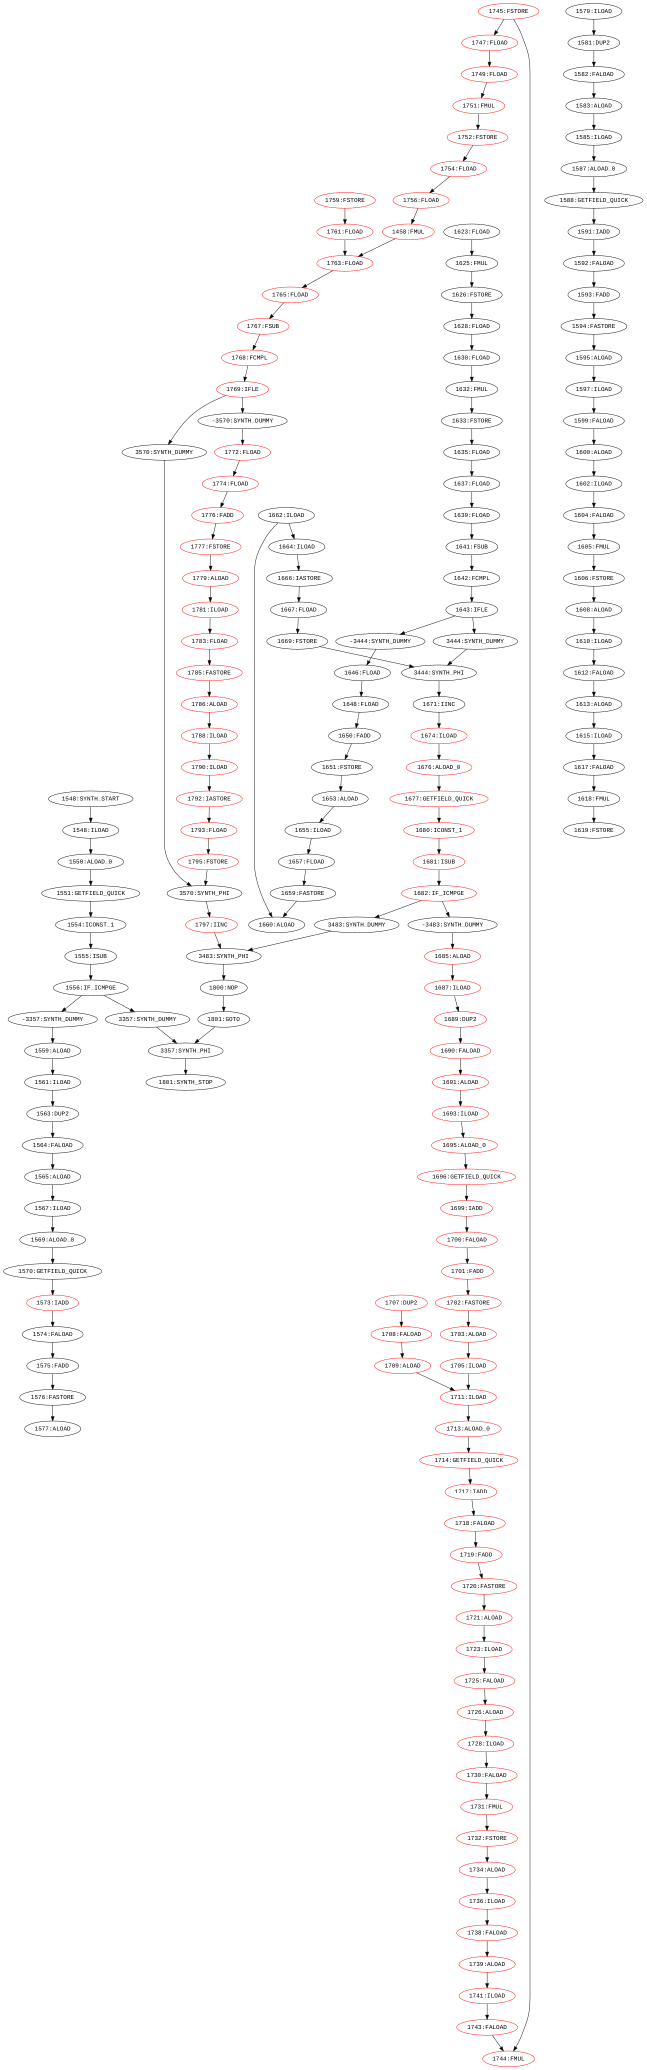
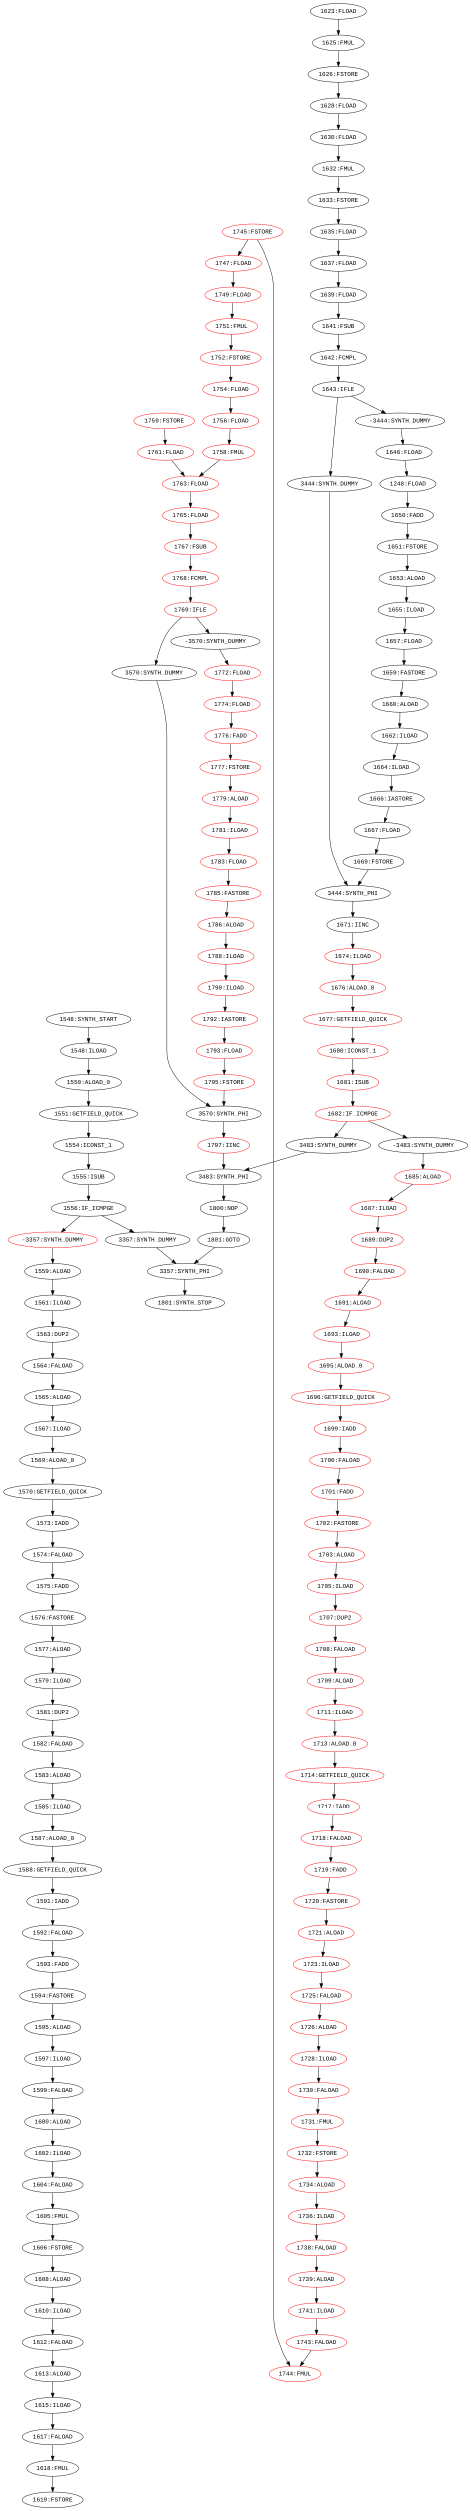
(408, 232) -> (229, 452)
(361, 704) -> (408, 484)
(254, 716) -> (400, 718)
(53, 1019) -> (53, 1240)
(53, 1303) -> (53, 1523)
(468, 1379) -> (335, 1600)
none -> (53, 1663)
